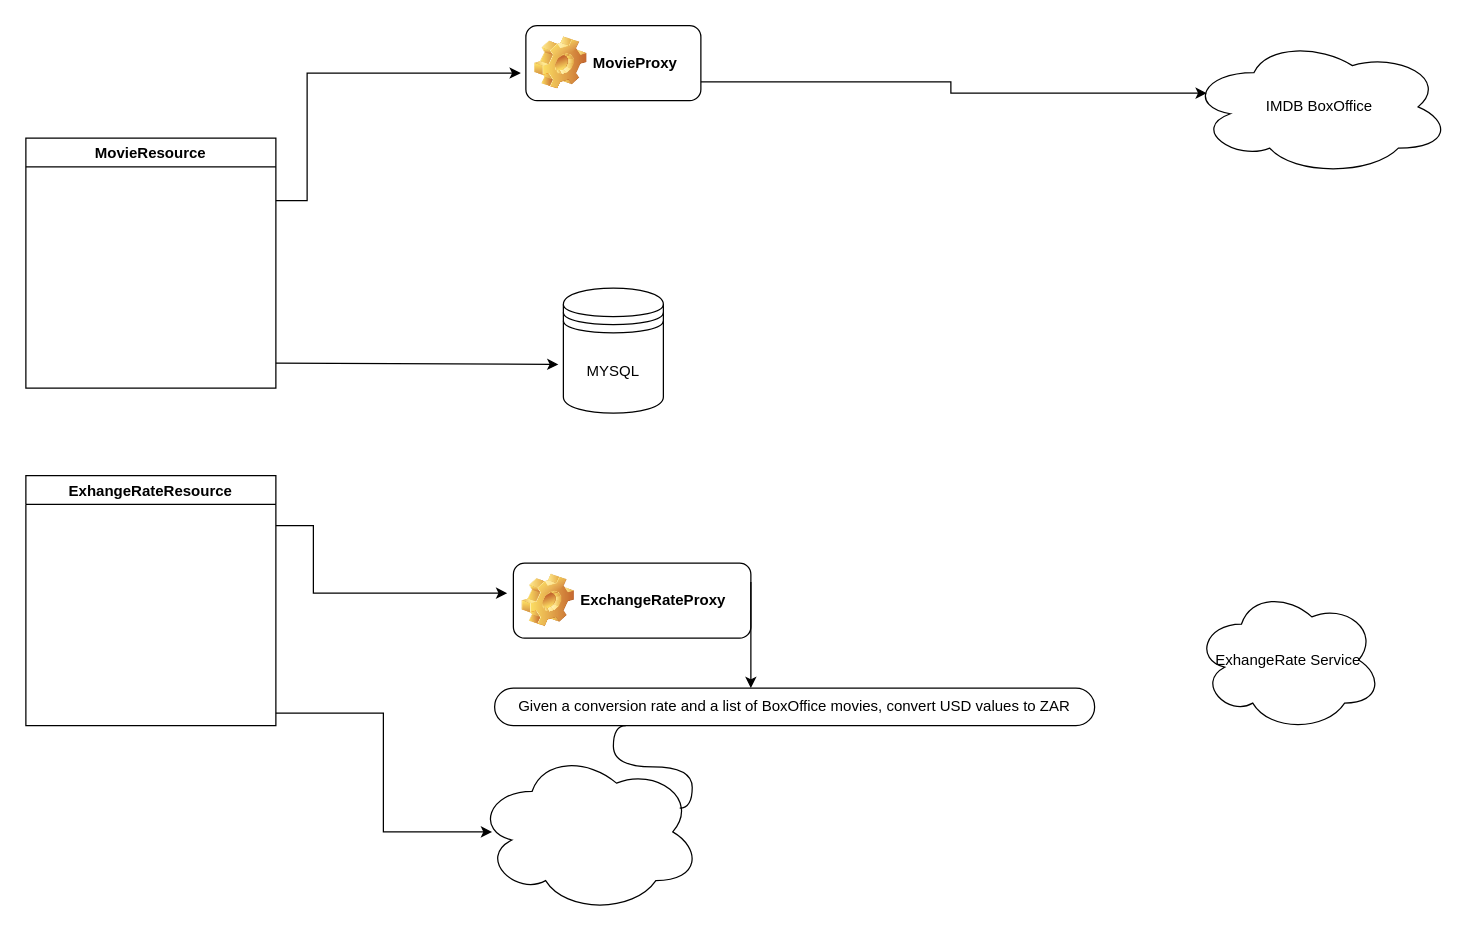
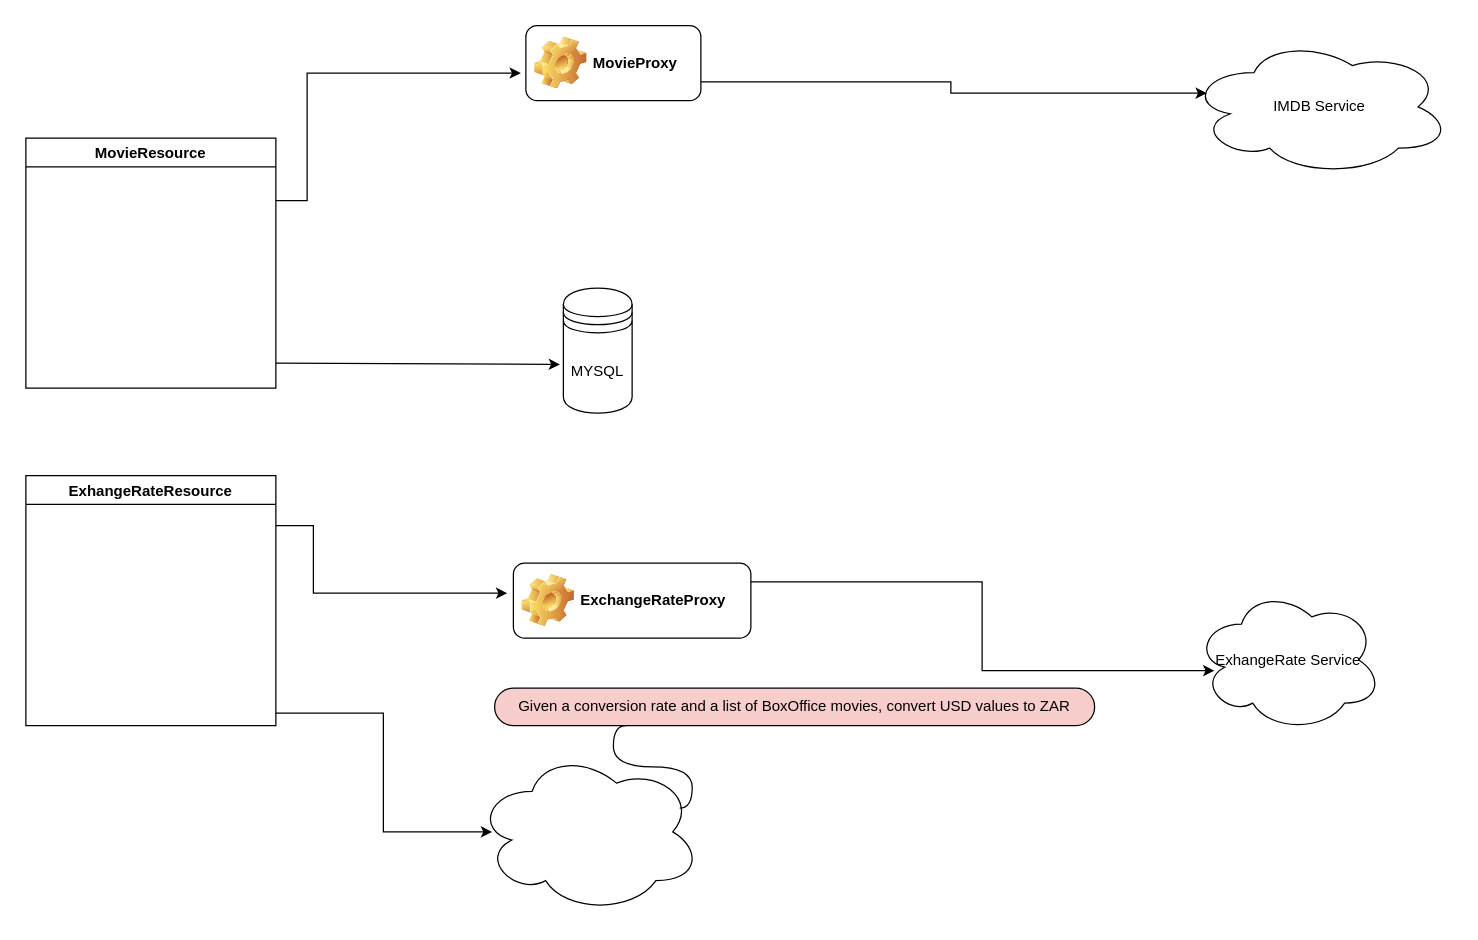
(1319, 107) -> (1319, 107)
(613, 351) -> (598, 351)
(751, 654) -> (982, 622)
(794, 707) -> (794, 707)
